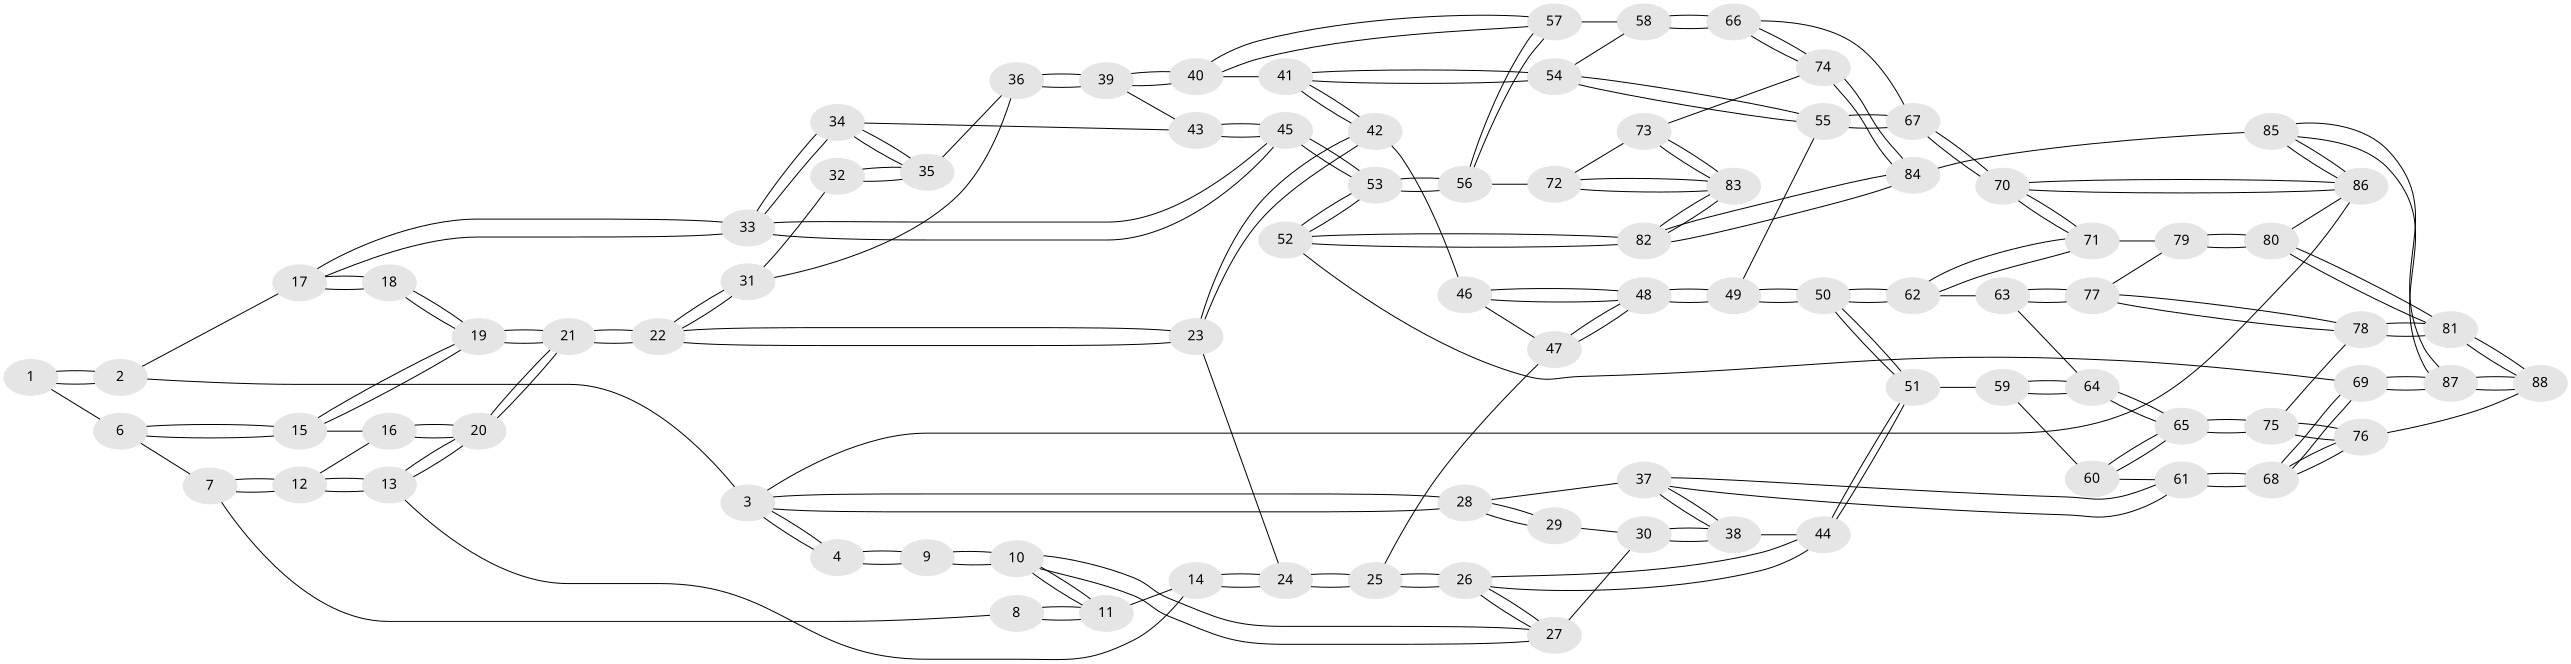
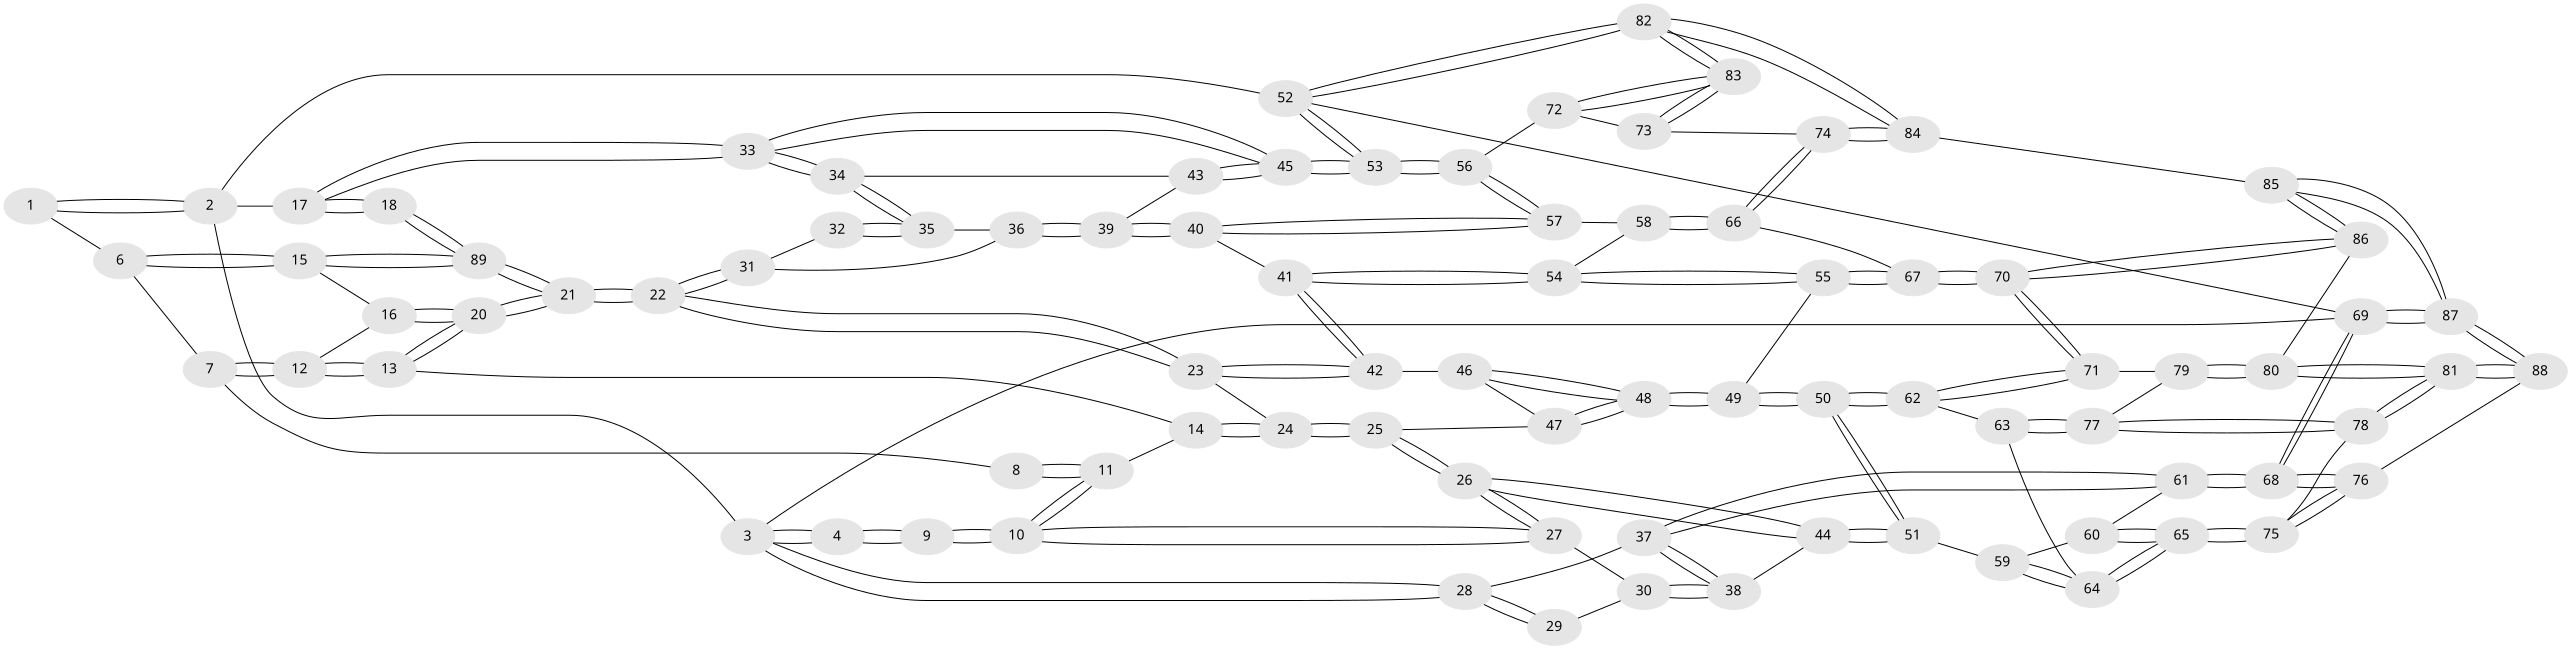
none -> (720, 75)
(479, 337) -> (479, 261)
(1597, 433) -> (1528, 325)
